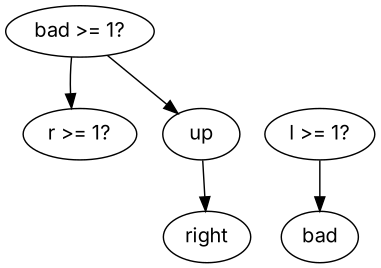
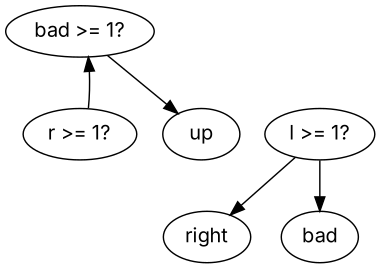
(70, 75) -> (90, 90)
(204, 179) -> (268, 181)
